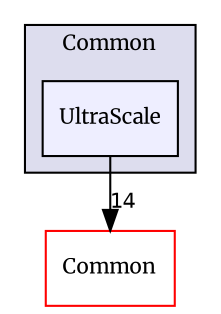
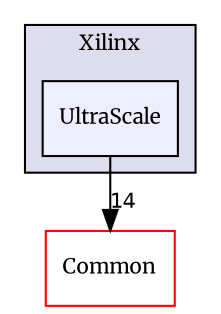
(110, 45) -> (110, 45)
